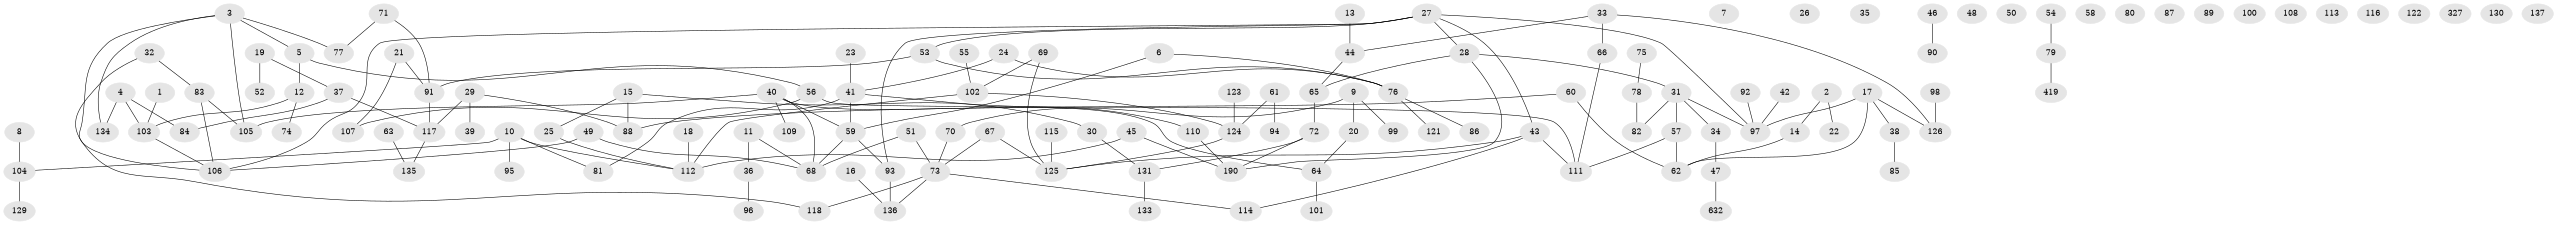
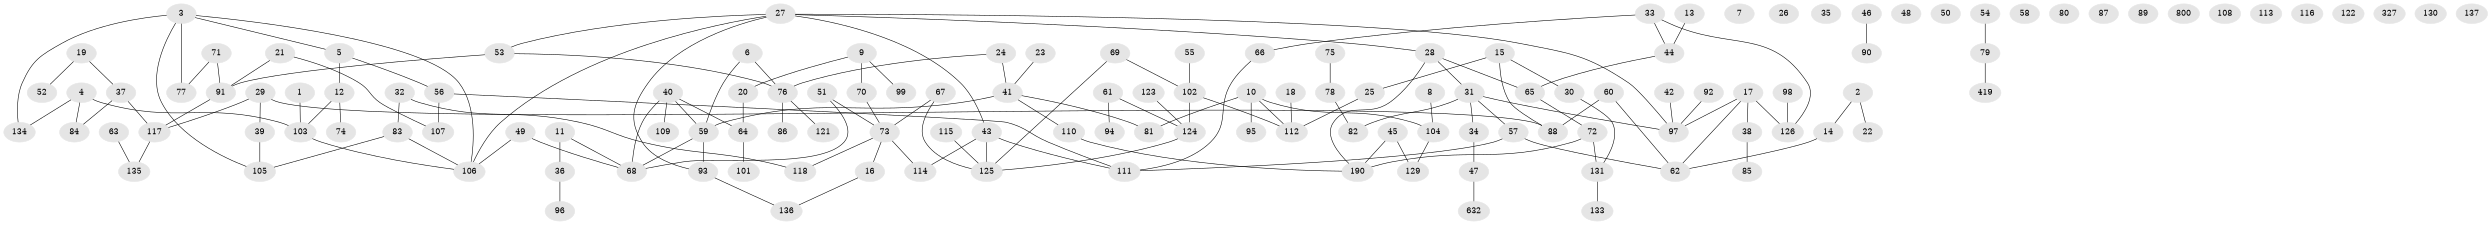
(2250, 14) -> (2184, 14)
(569, 105) -> (260, 152)
(912, 158) -> (1403, 152)
(913, 191) -> (877, 152)
